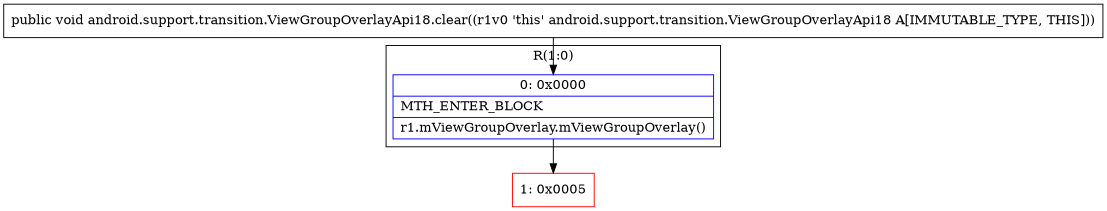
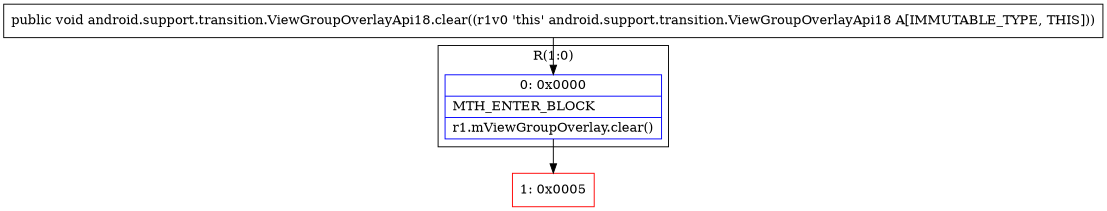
(553, 128) -> (553, 128)
